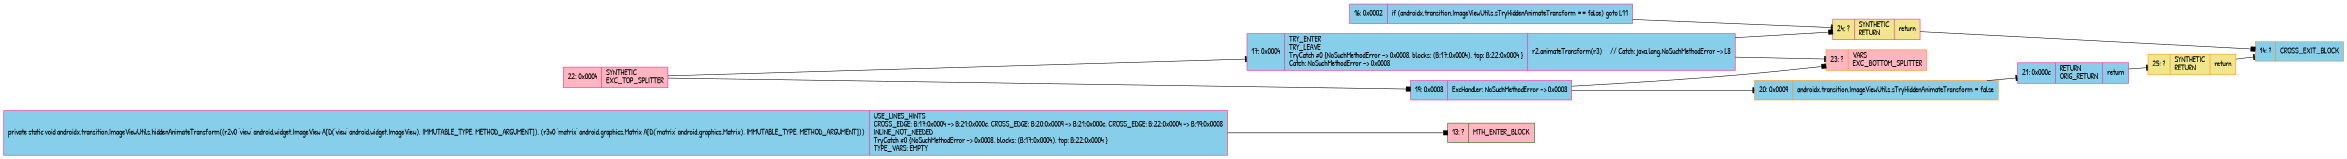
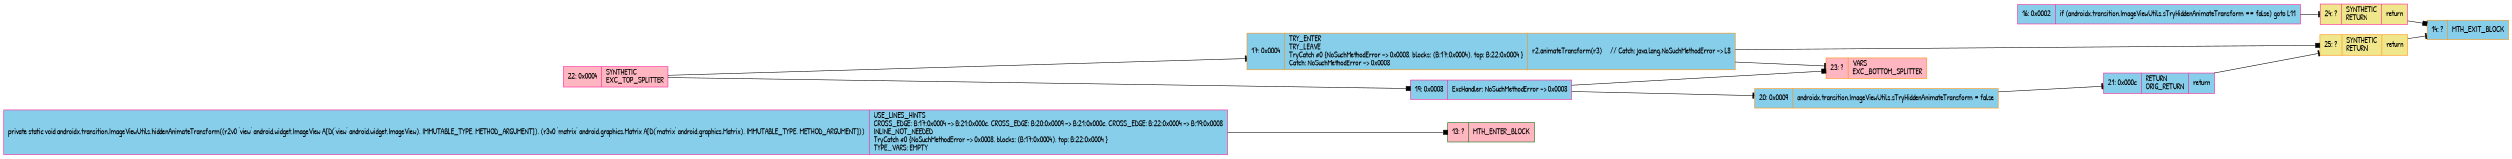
(1781, 35) -> (2025, 48)
(2310, 51) -> (2478, 30)
(1491, 52) -> (1491, 51)
